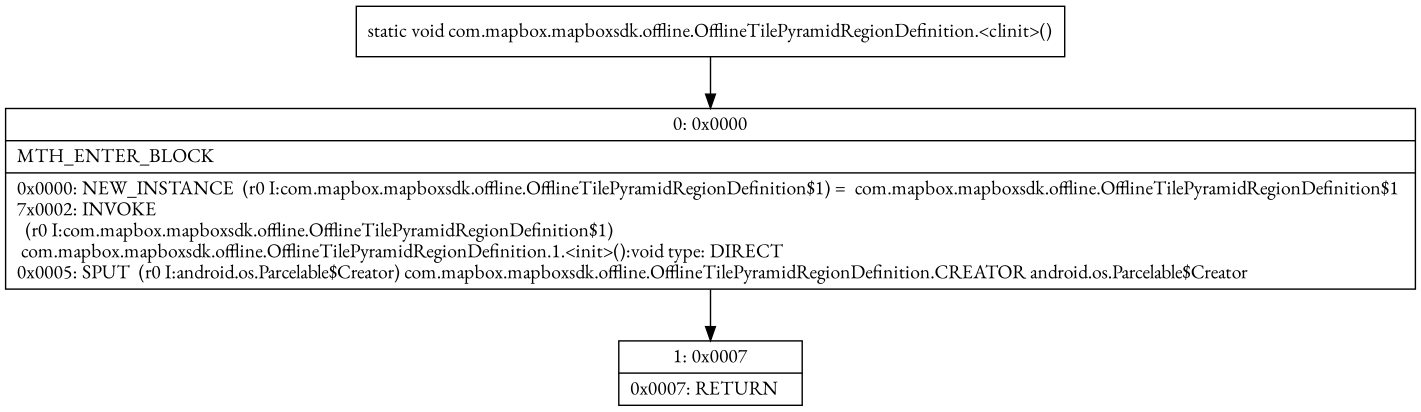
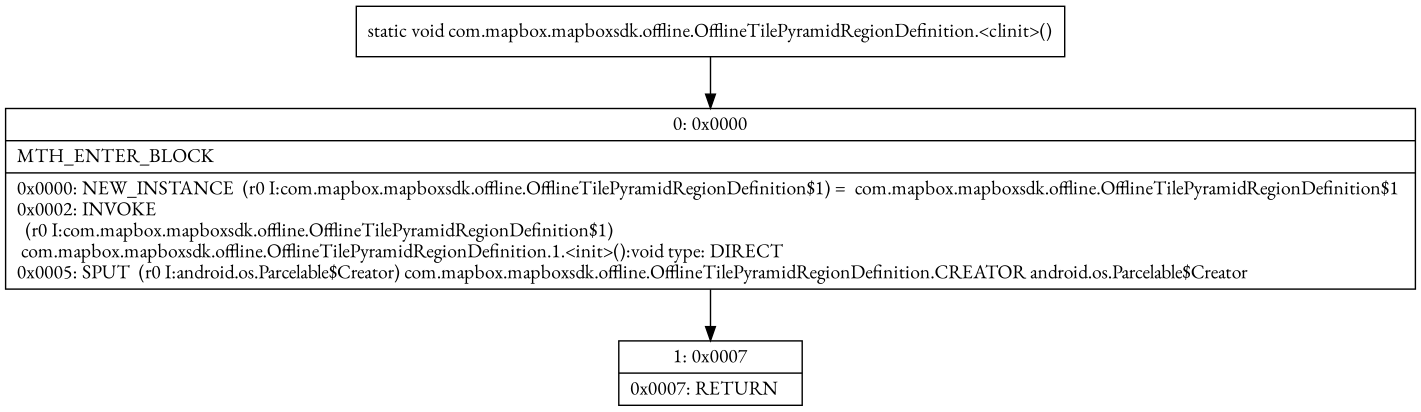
(91, 209) -> (91, 209)
